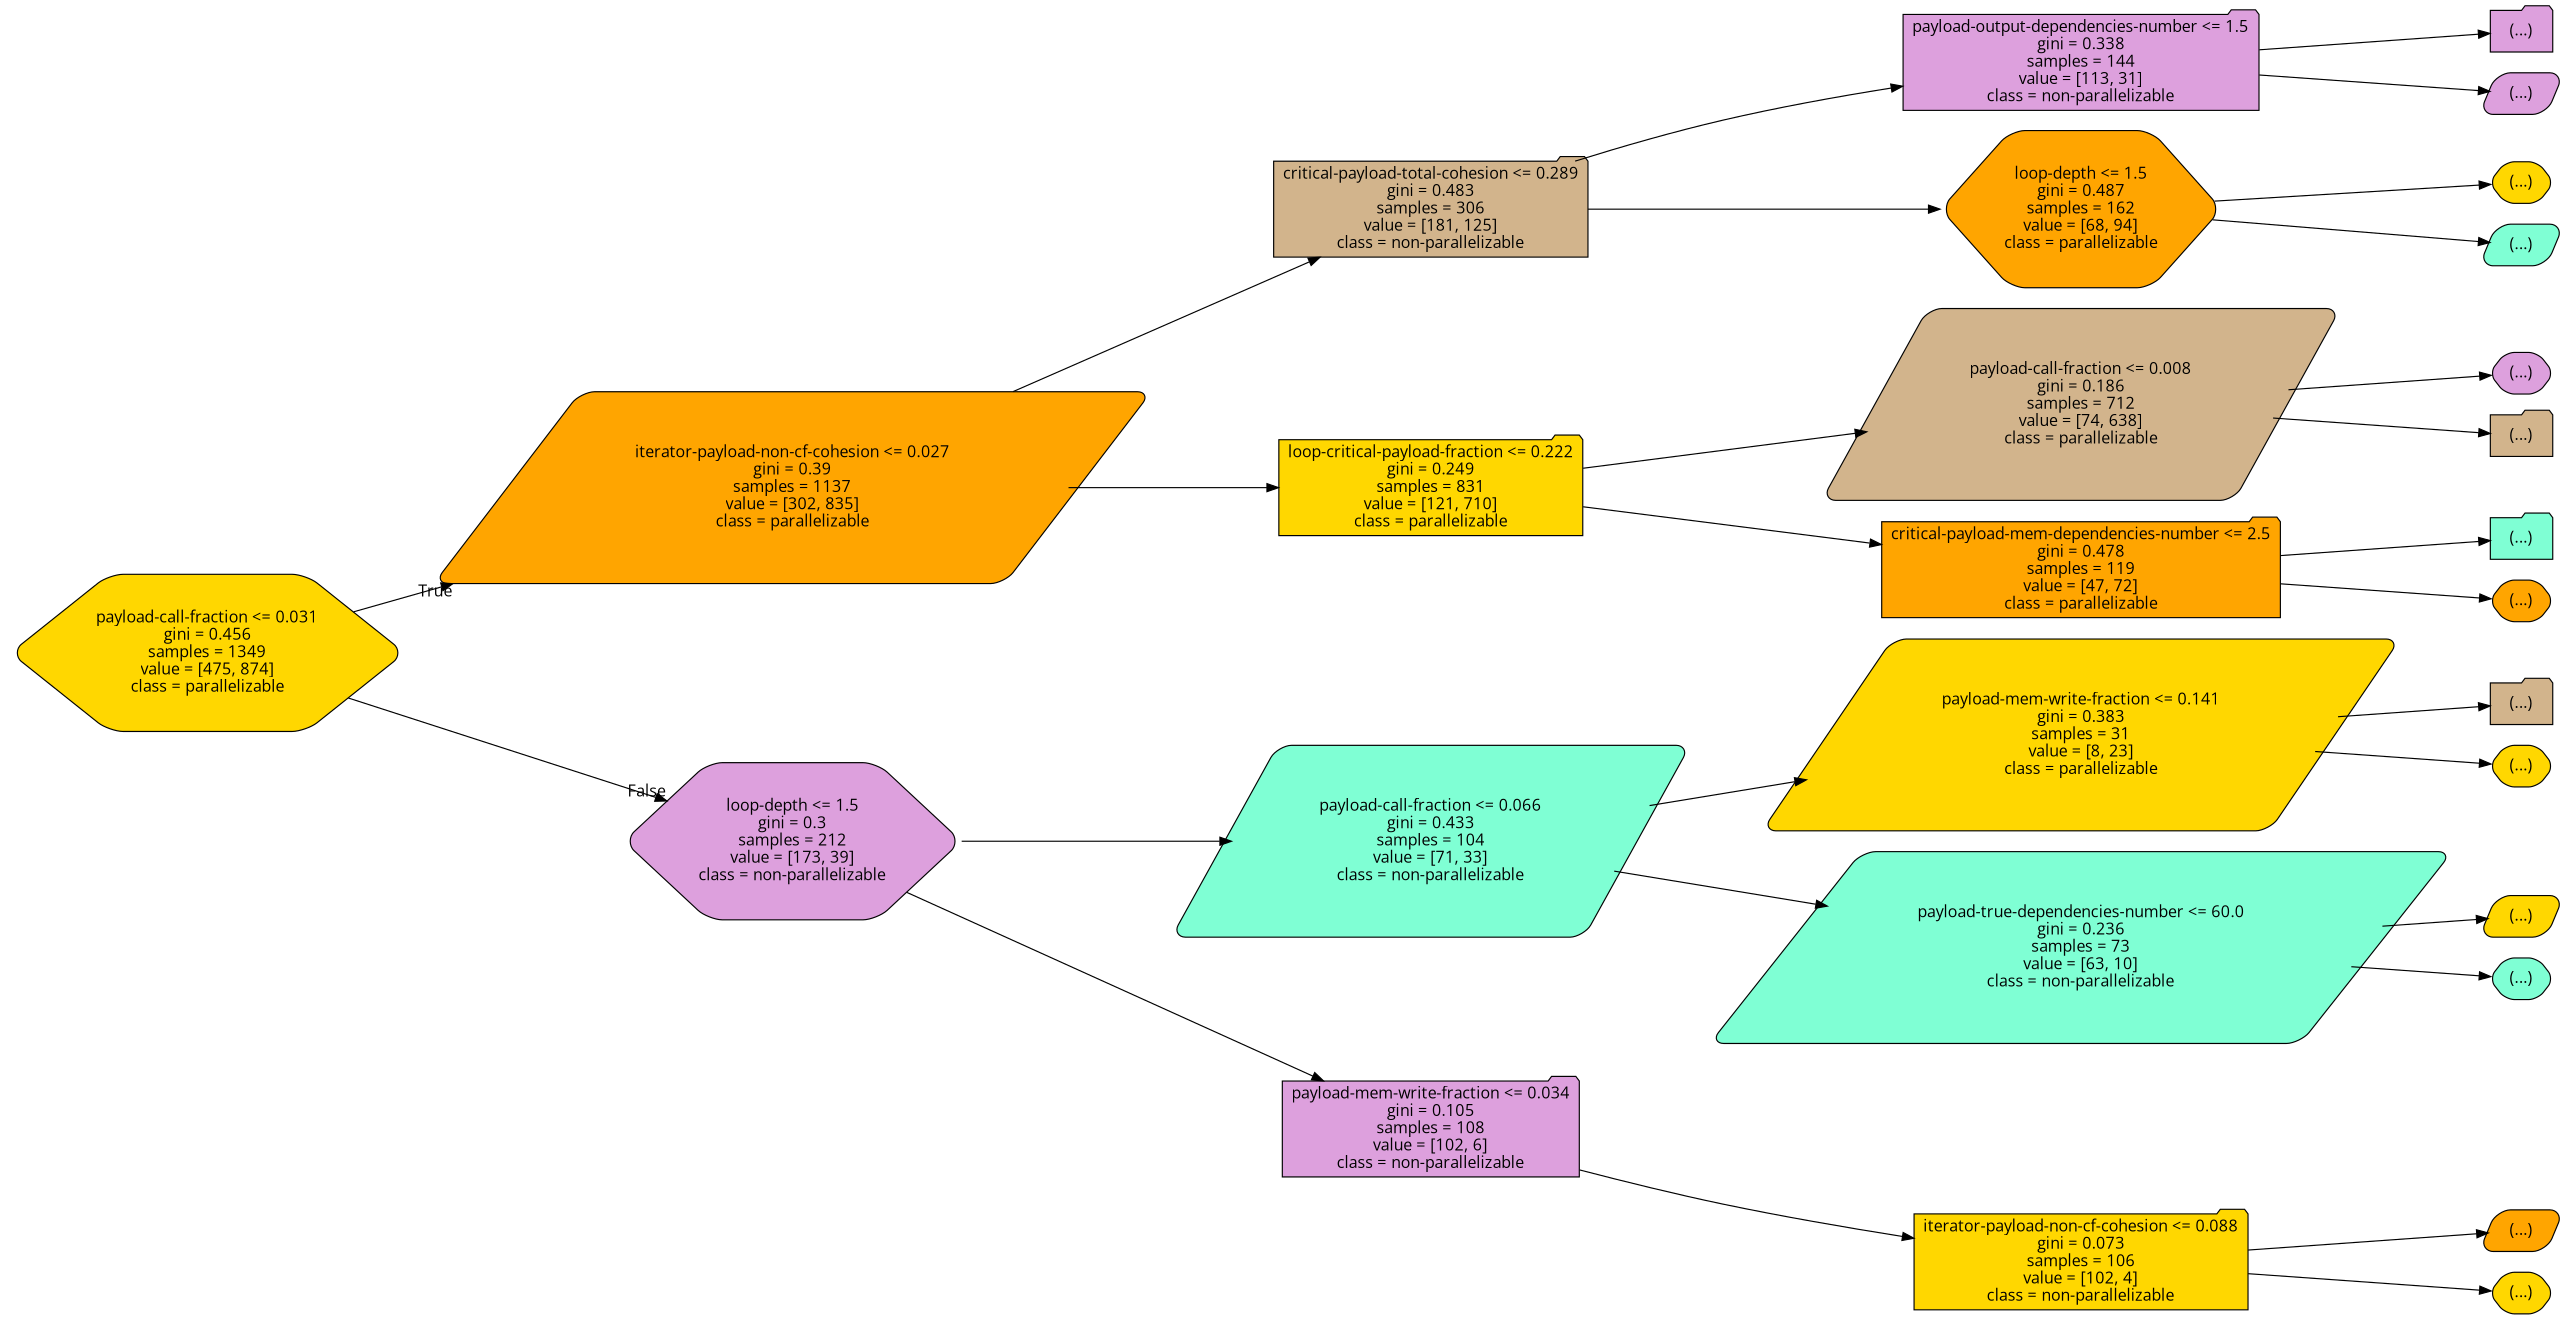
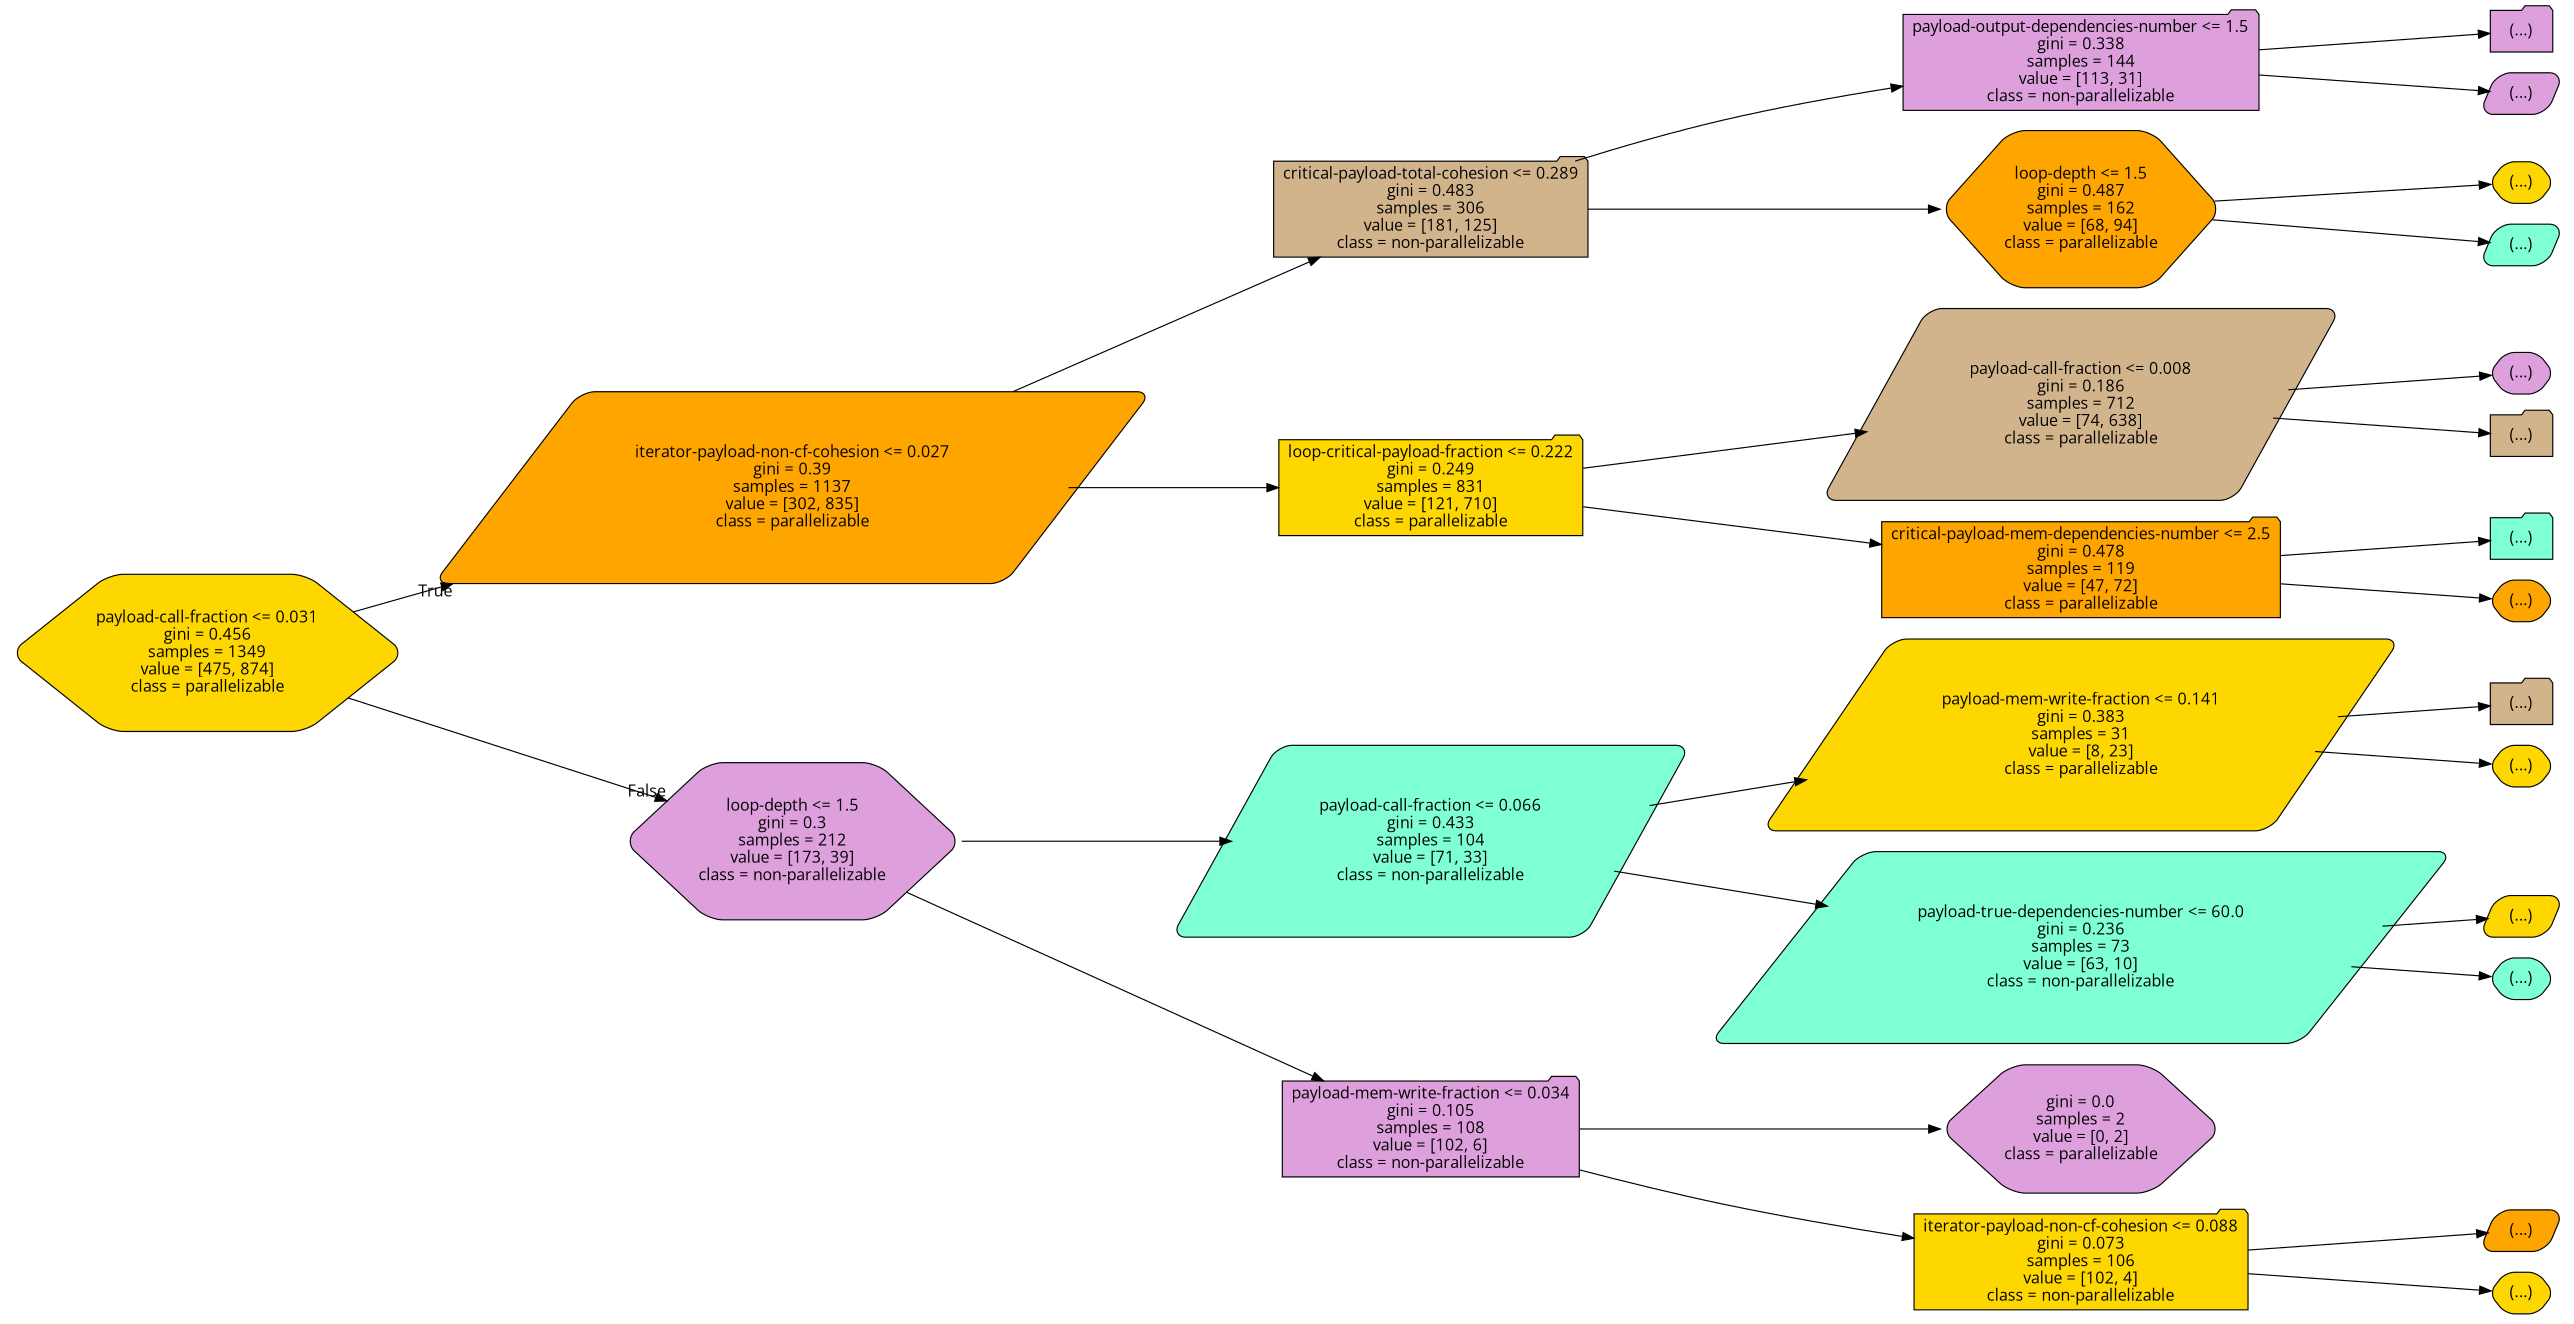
none -> (2081, 1129)
